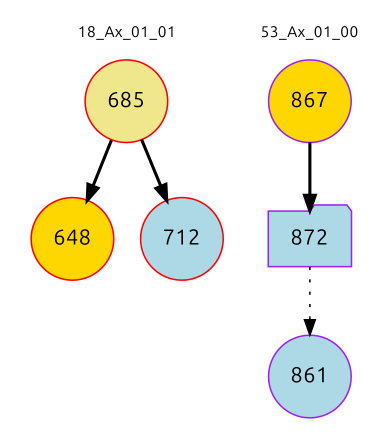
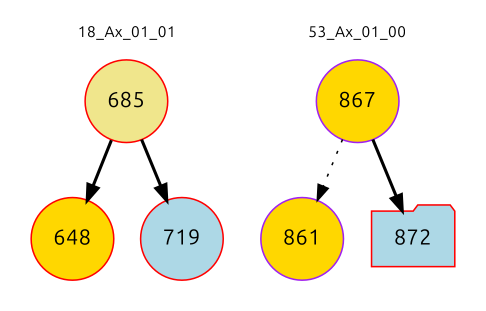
(182, 239) -> (182, 239)
(310, 239) -> (413, 239)
(310, 293) -> (333, 163)
(310, 377) -> (302, 239)
